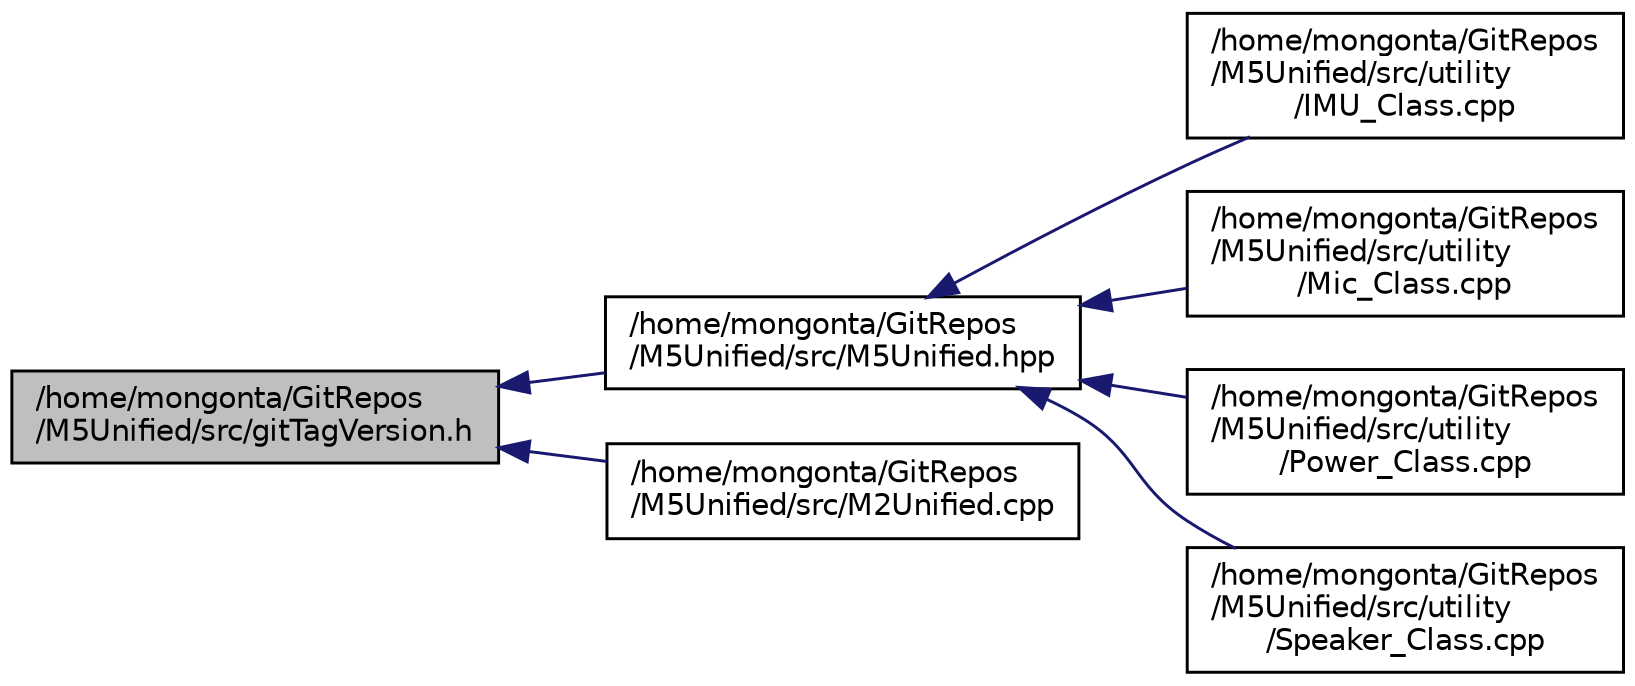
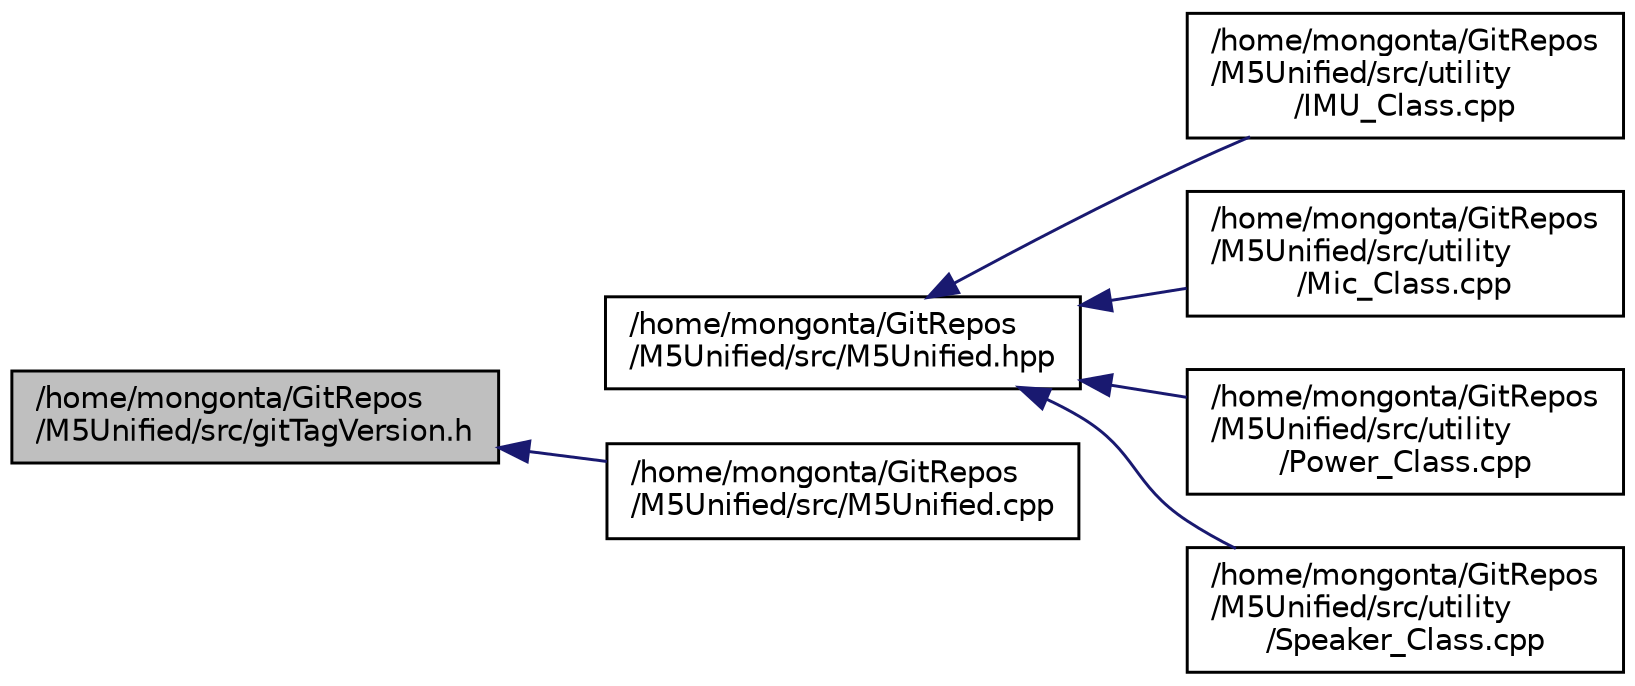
(567, 378) -> none
(843, 491) -> (843, 491)
